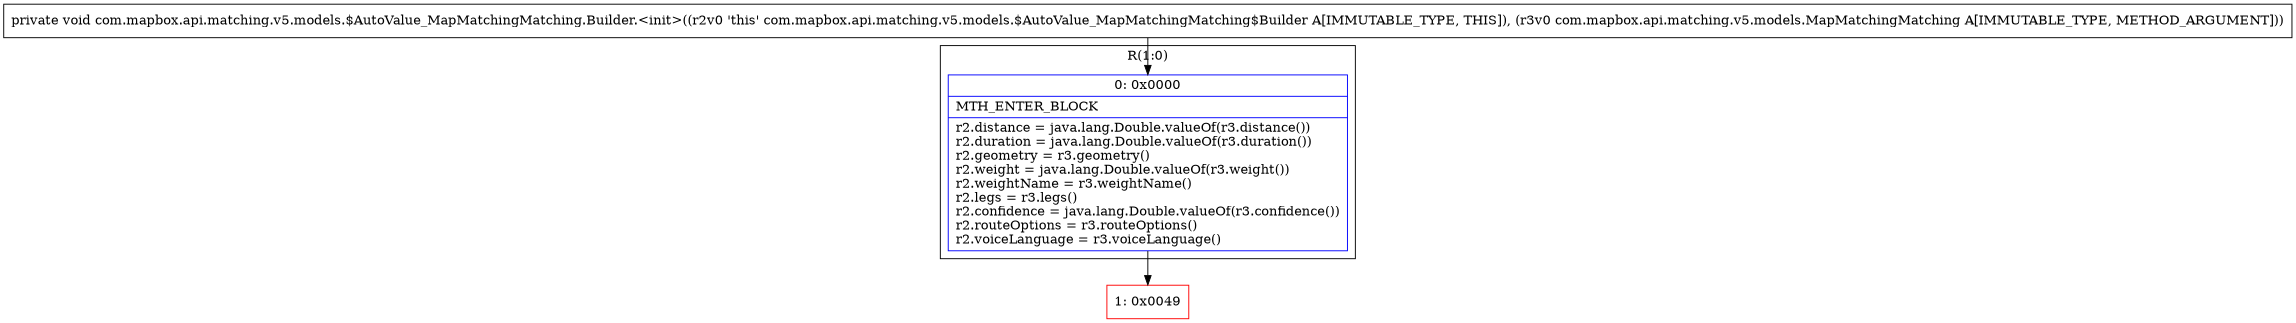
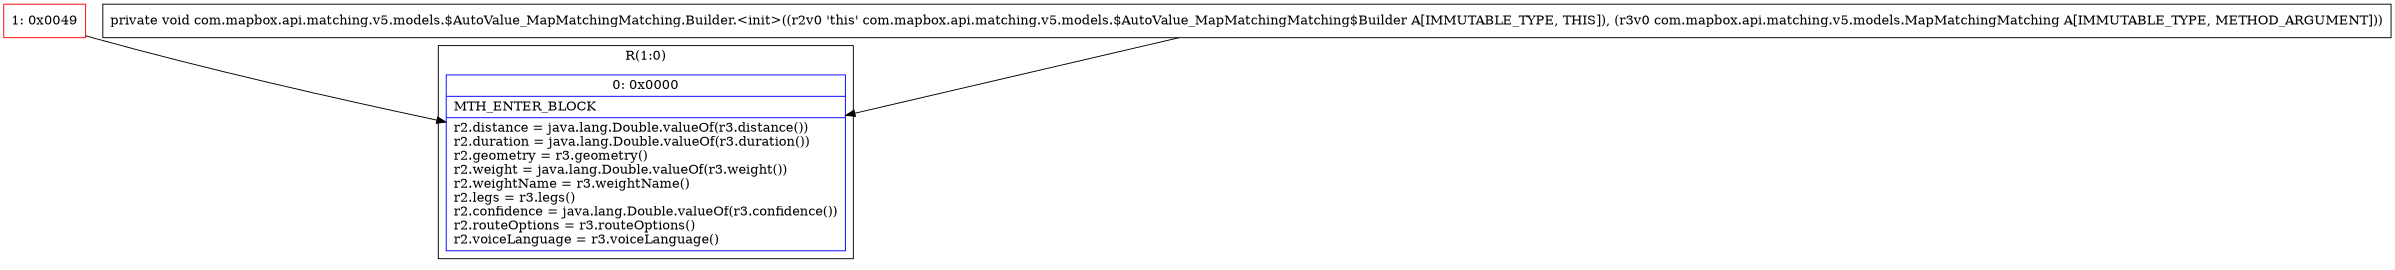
(1148, 264) -> (261, 81)
